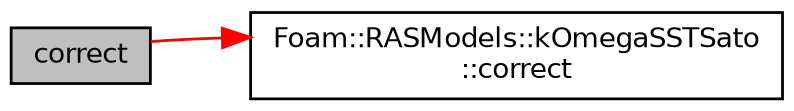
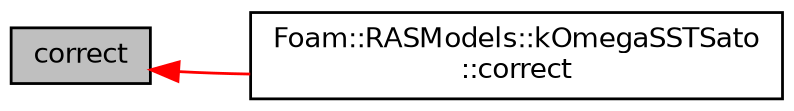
(187, 39) -> (215, 73)
